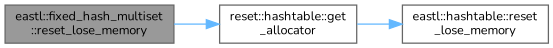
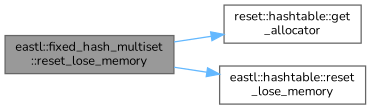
(373, 24) -> (190, 70)
